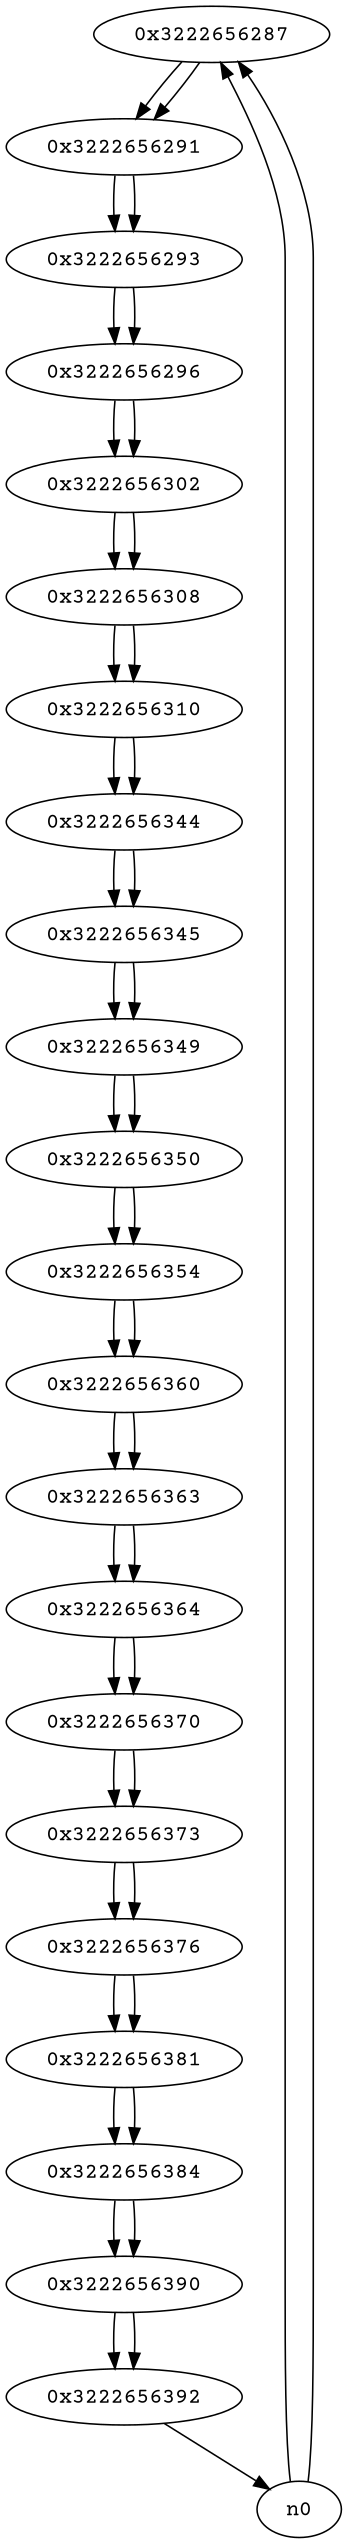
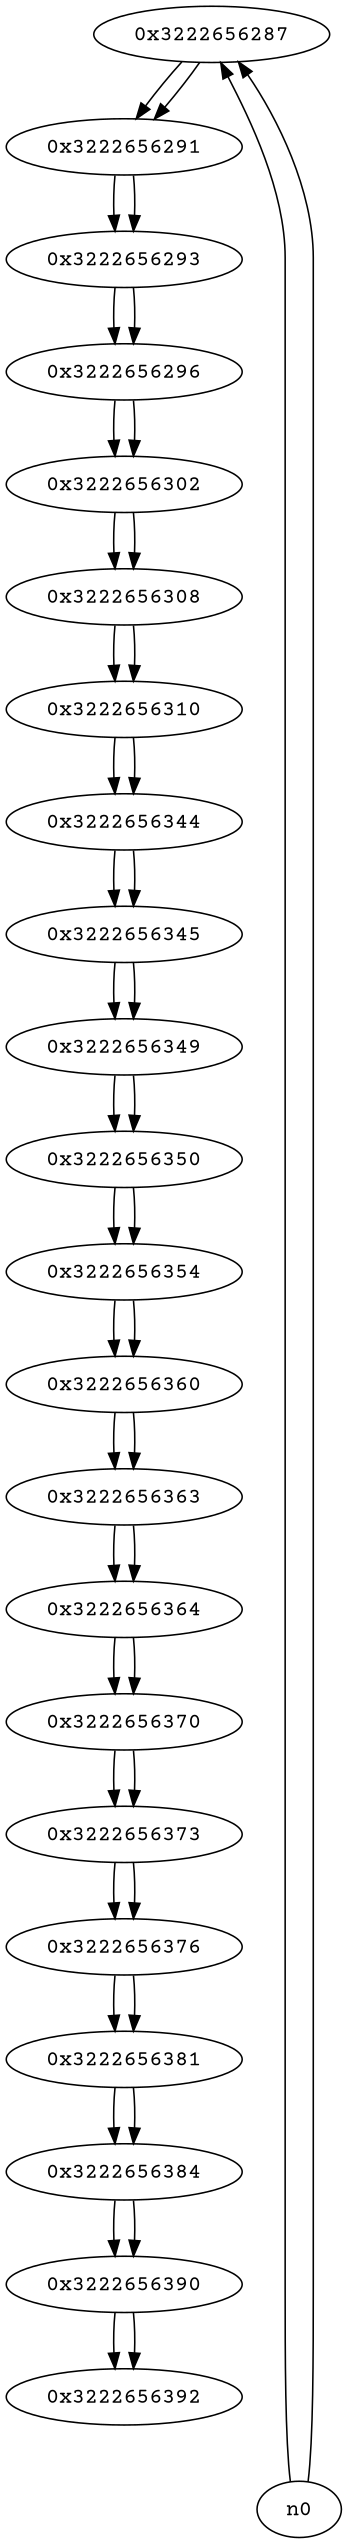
(210, 2452) -> none
